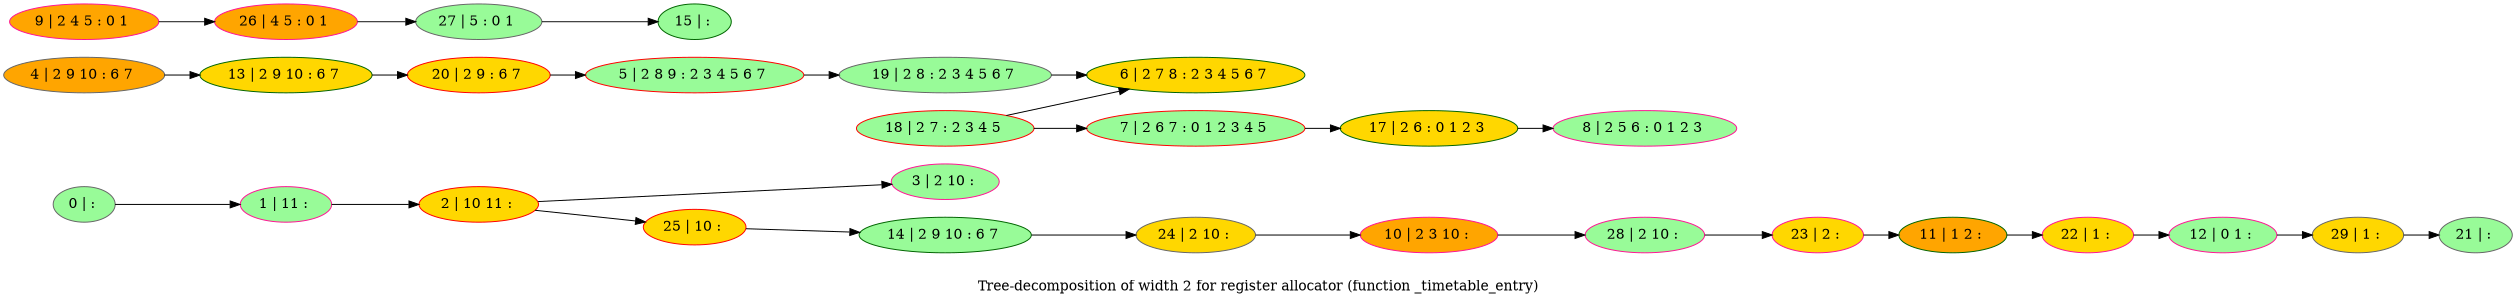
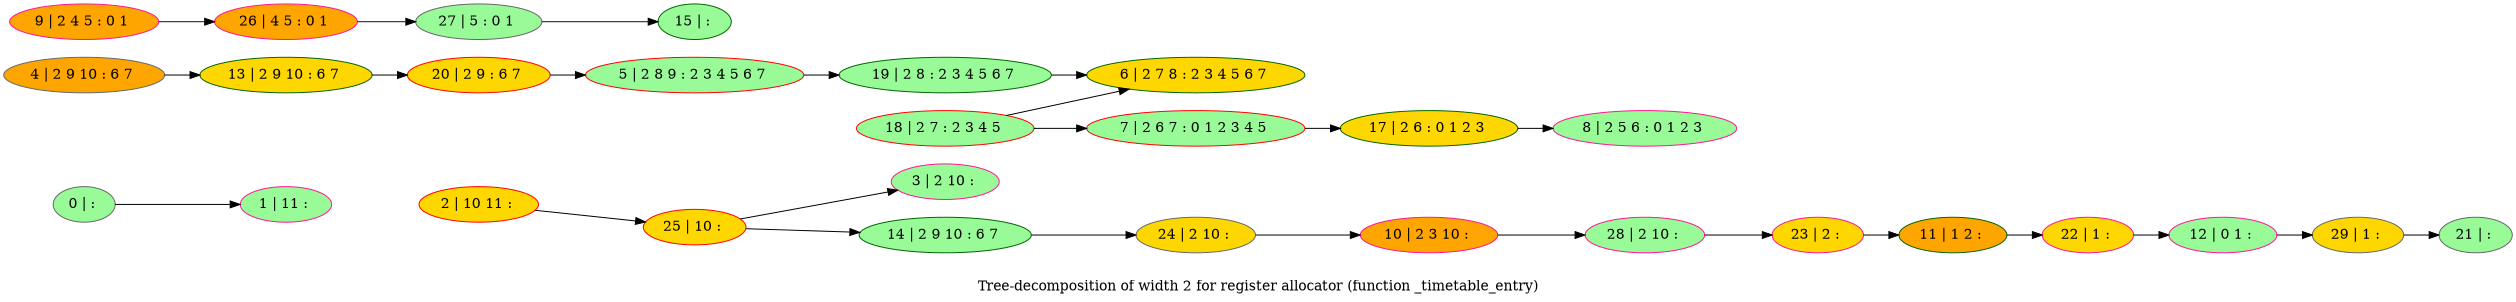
(945, 75) -> (945, 75)
(710, 193) -> (814, 205)
(370, 204) -> none
